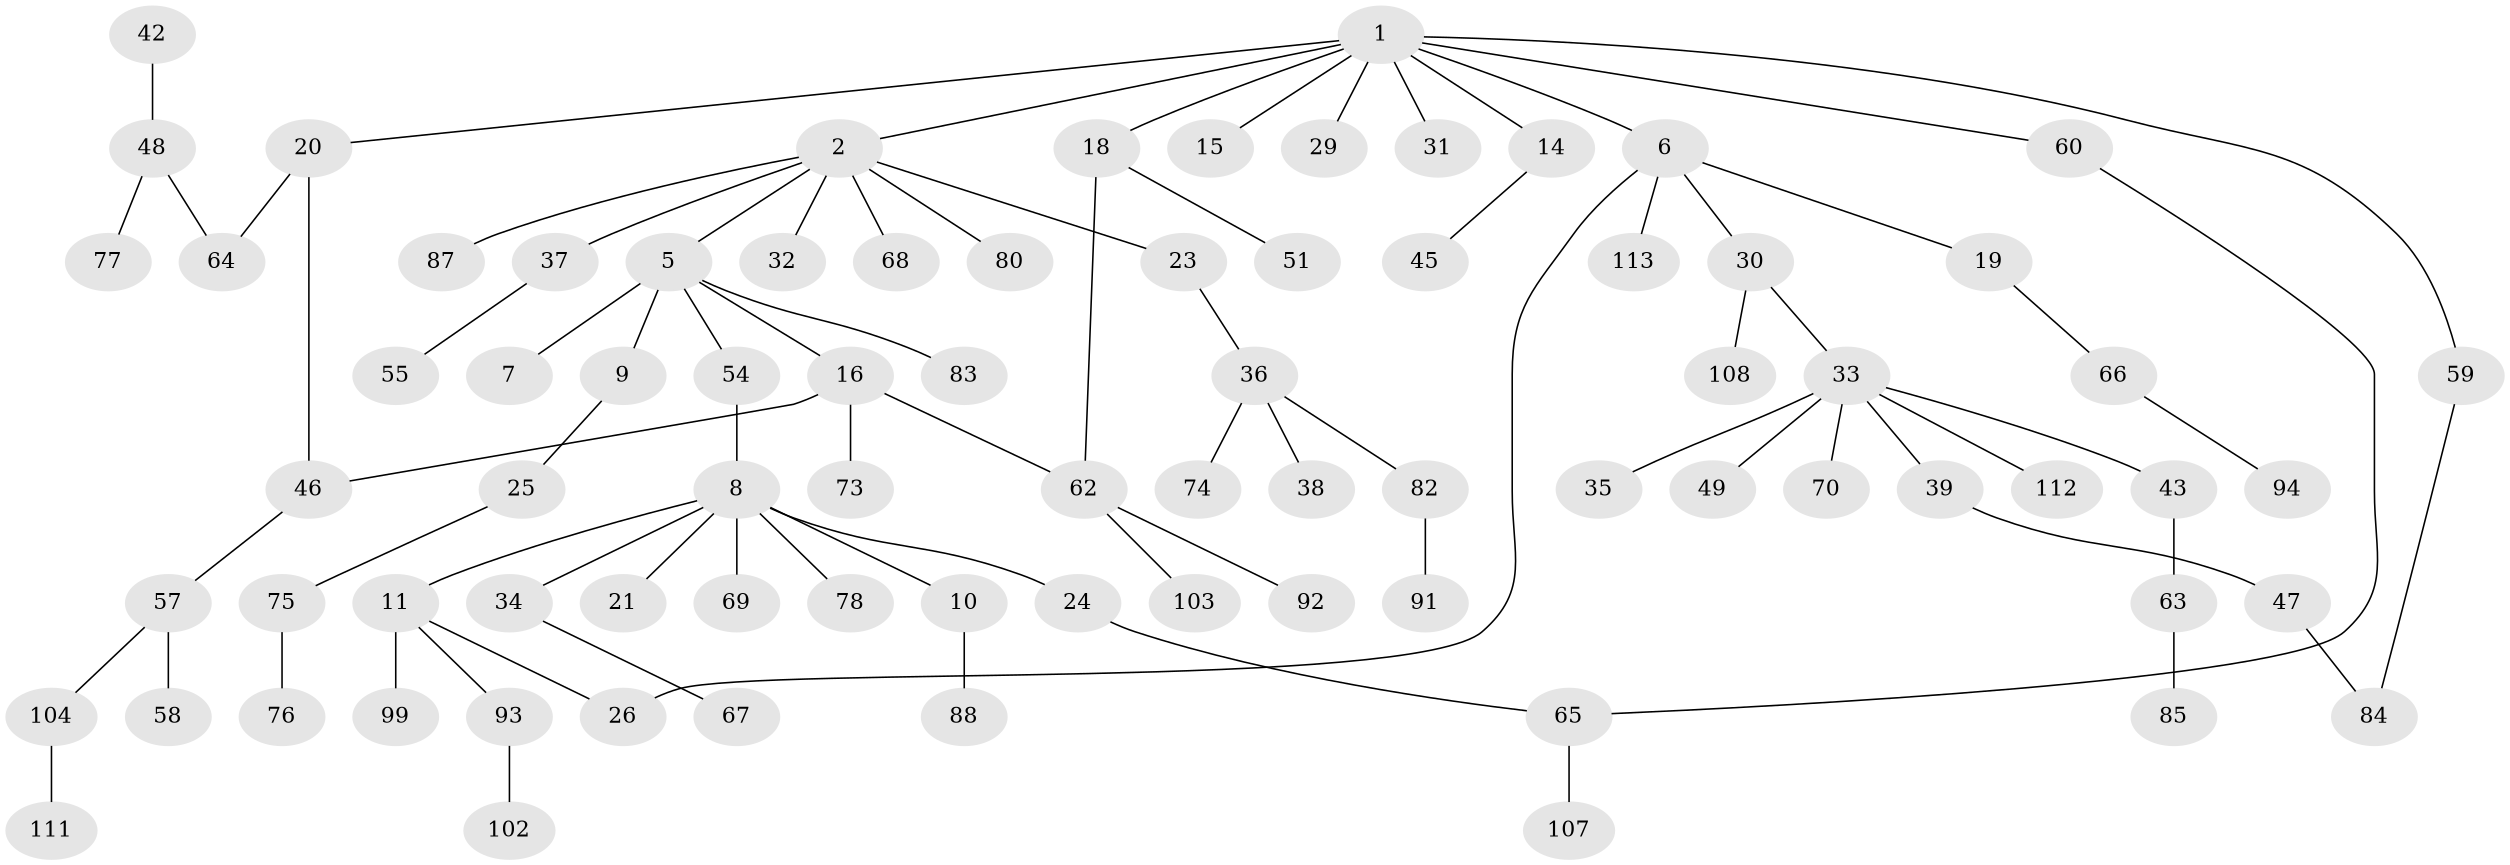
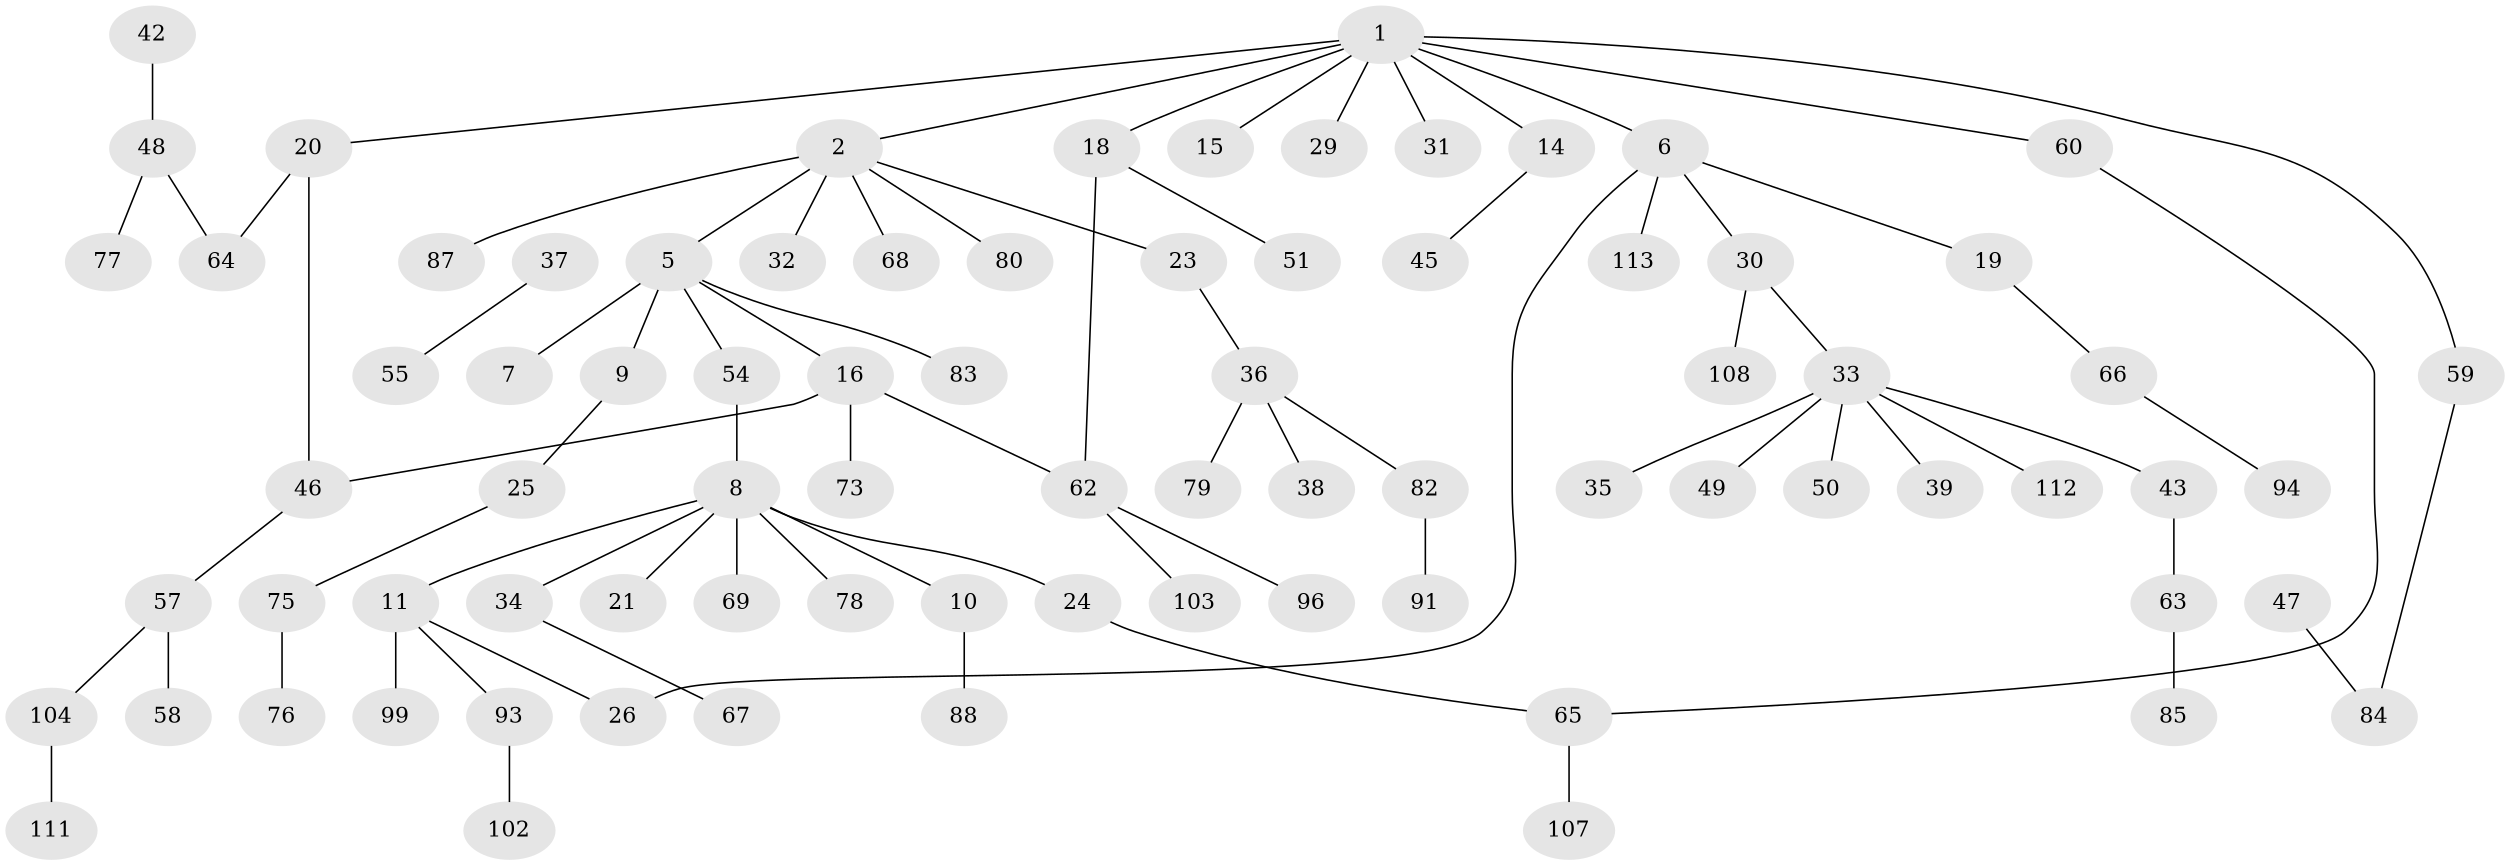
(695, 201) -> none
(1198, 490) -> (1198, 490)
(1826, 490) -> (1826, 490)
(2114, 546) -> none
(1312, 603) -> (1312, 603)
